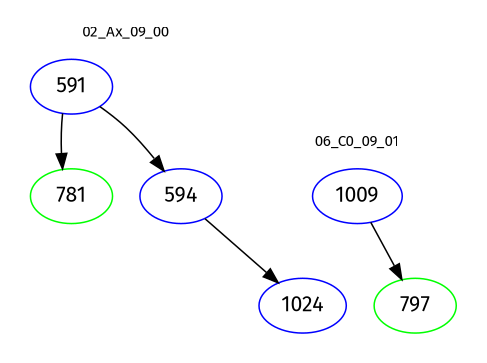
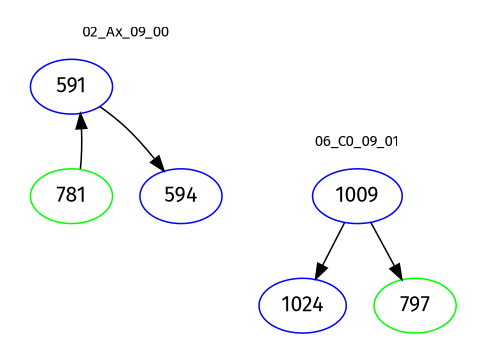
(61, 134) -> (82, 149)
(236, 246) -> (333, 244)
